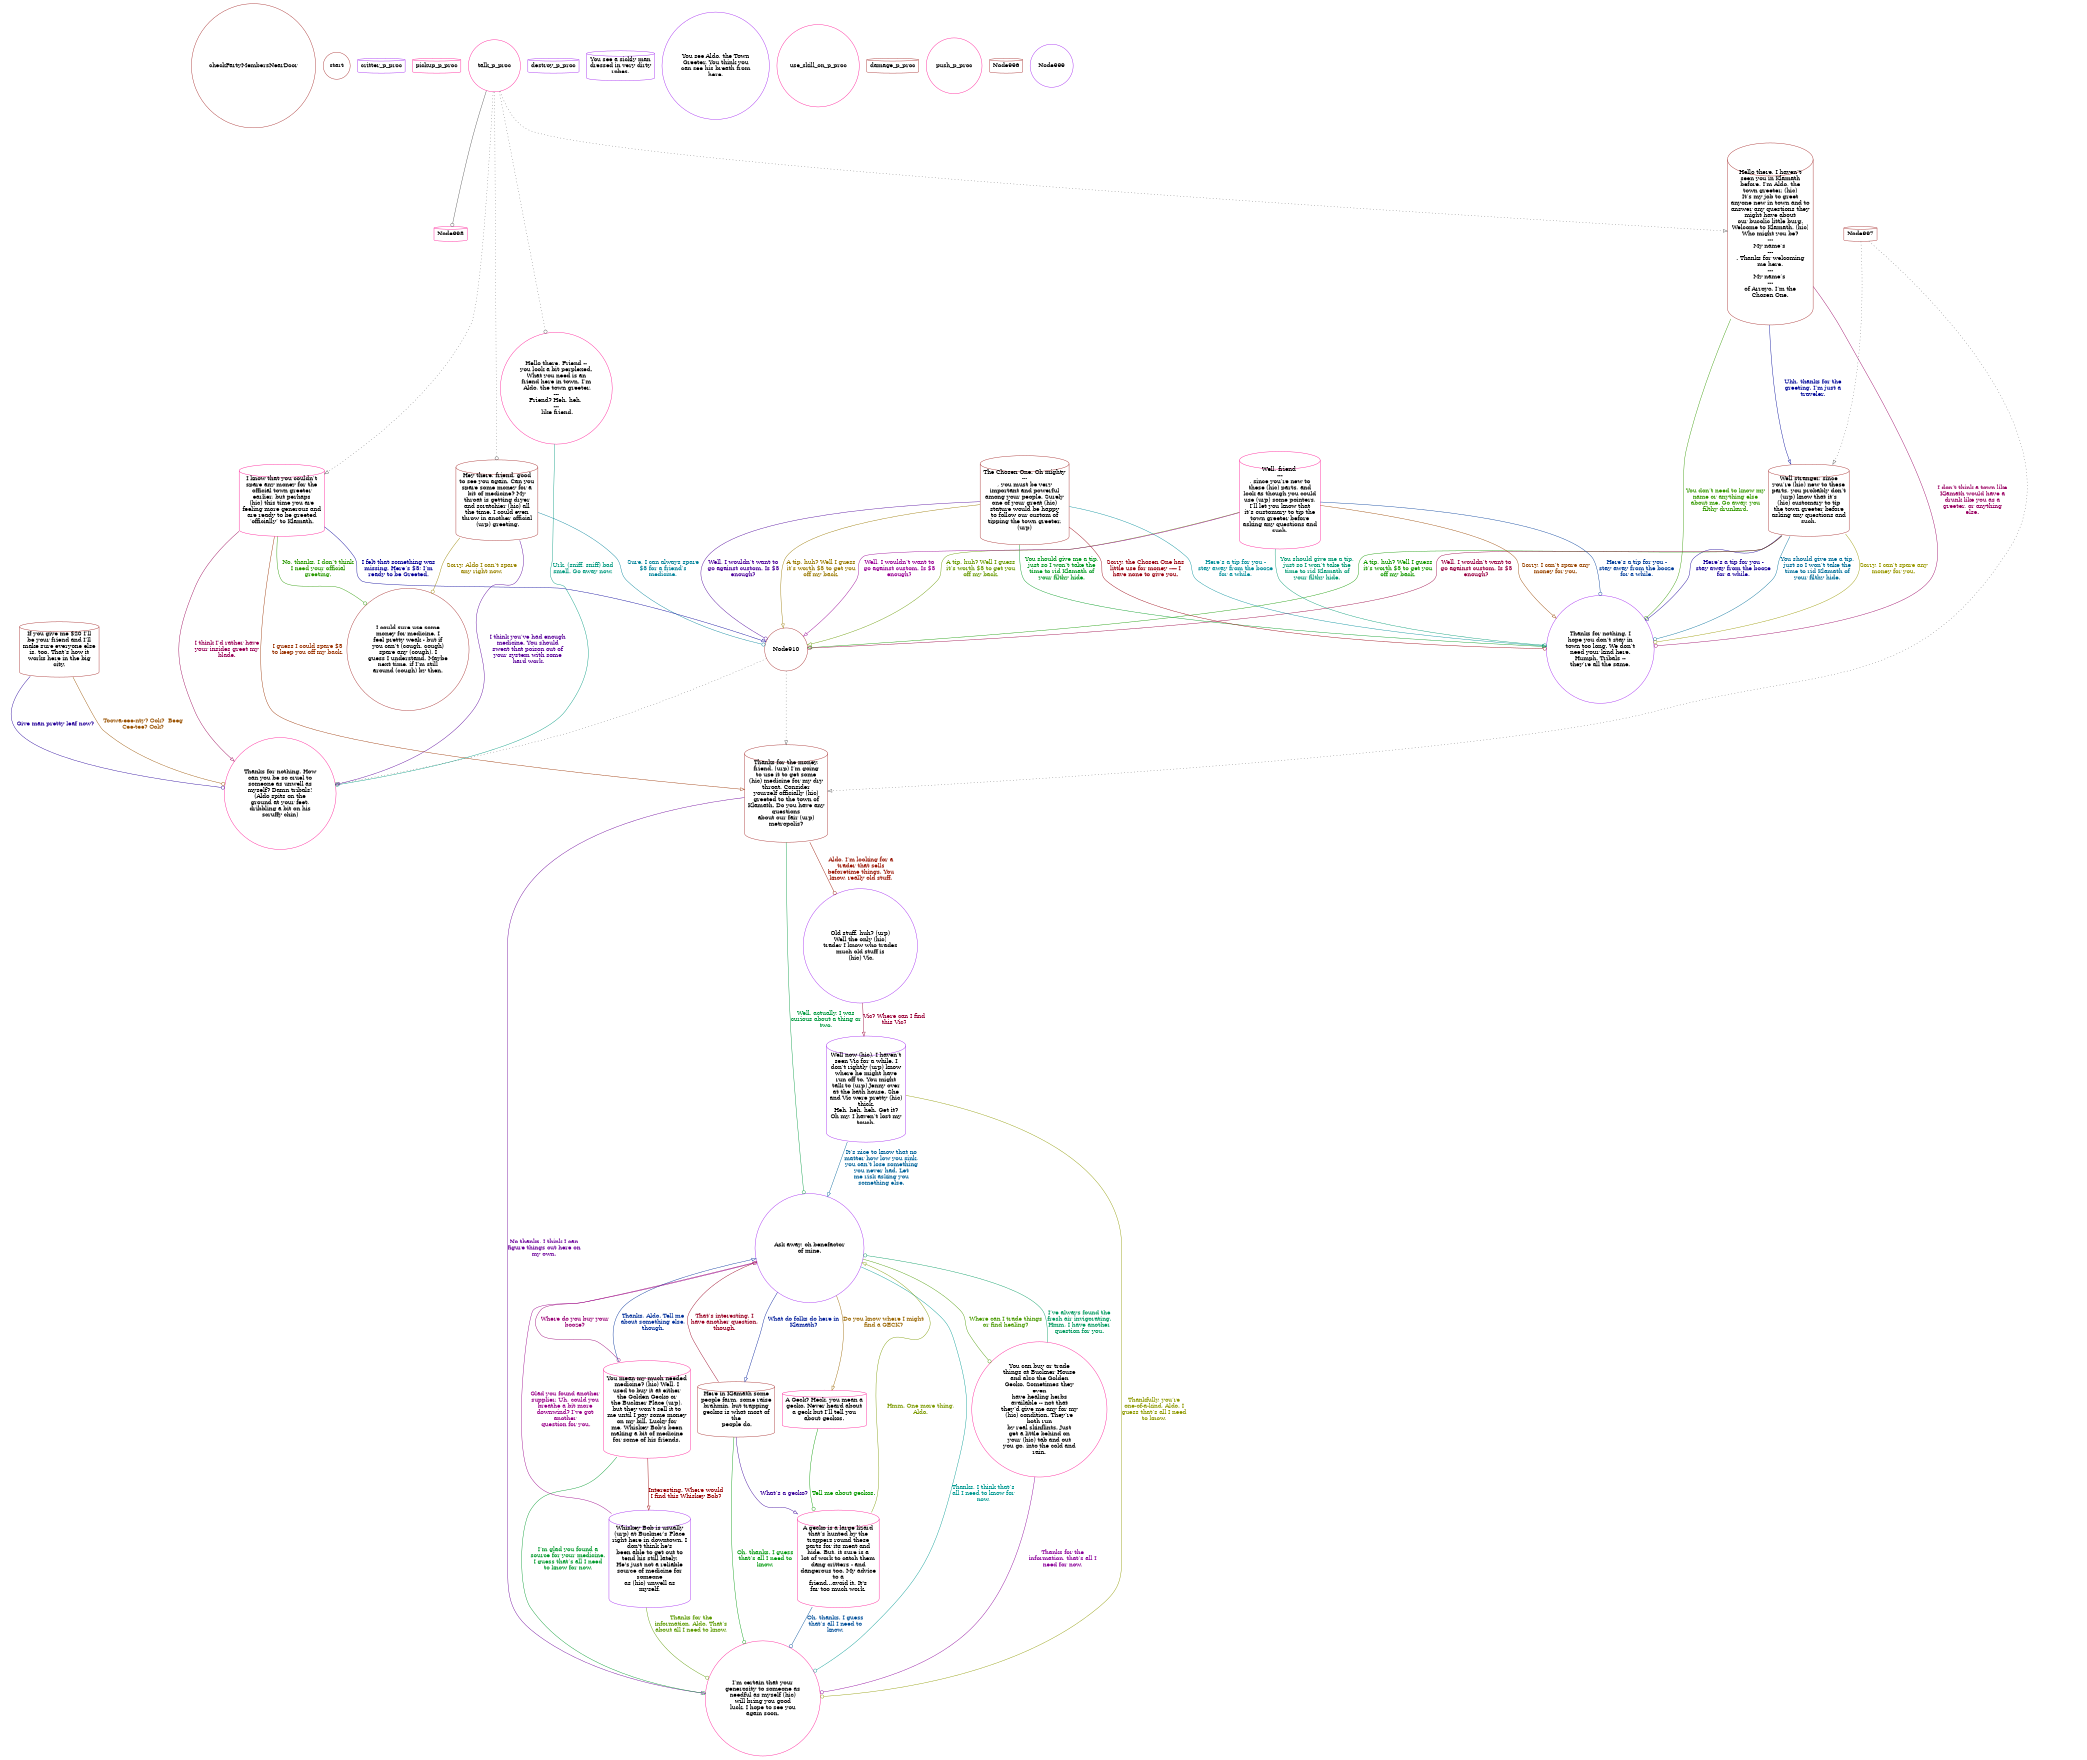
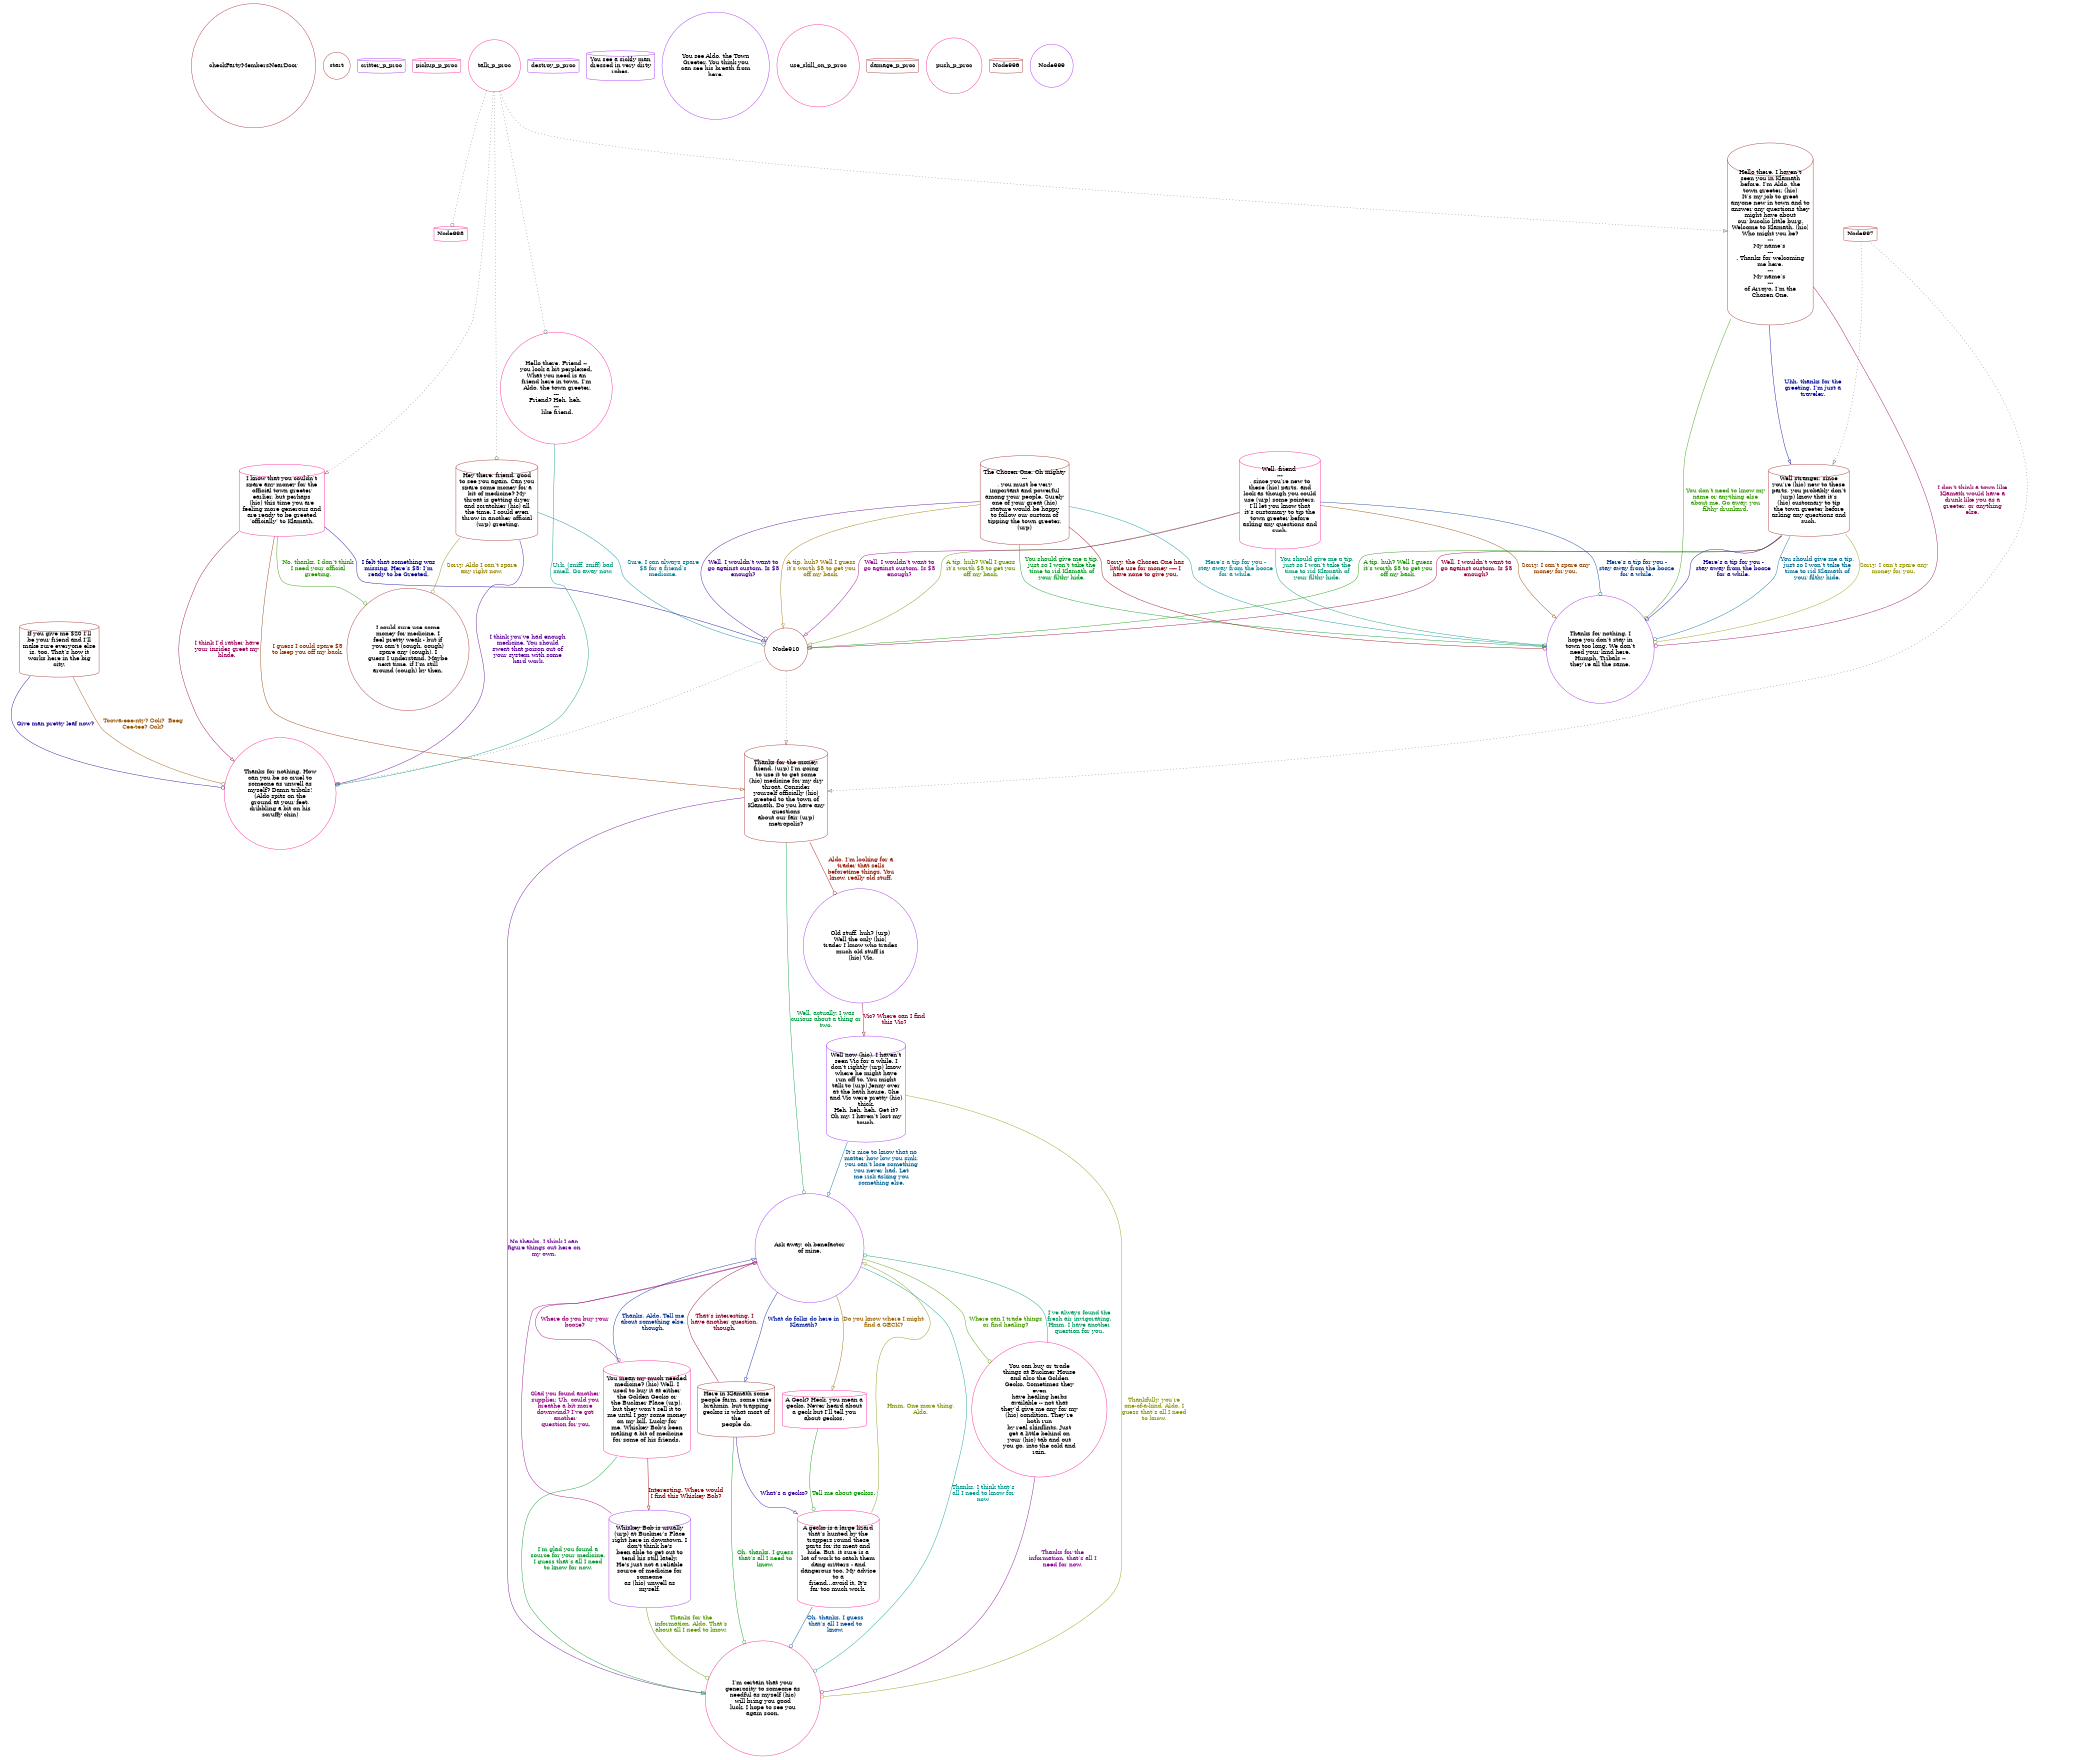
(468, 156) -> (468, 156)
